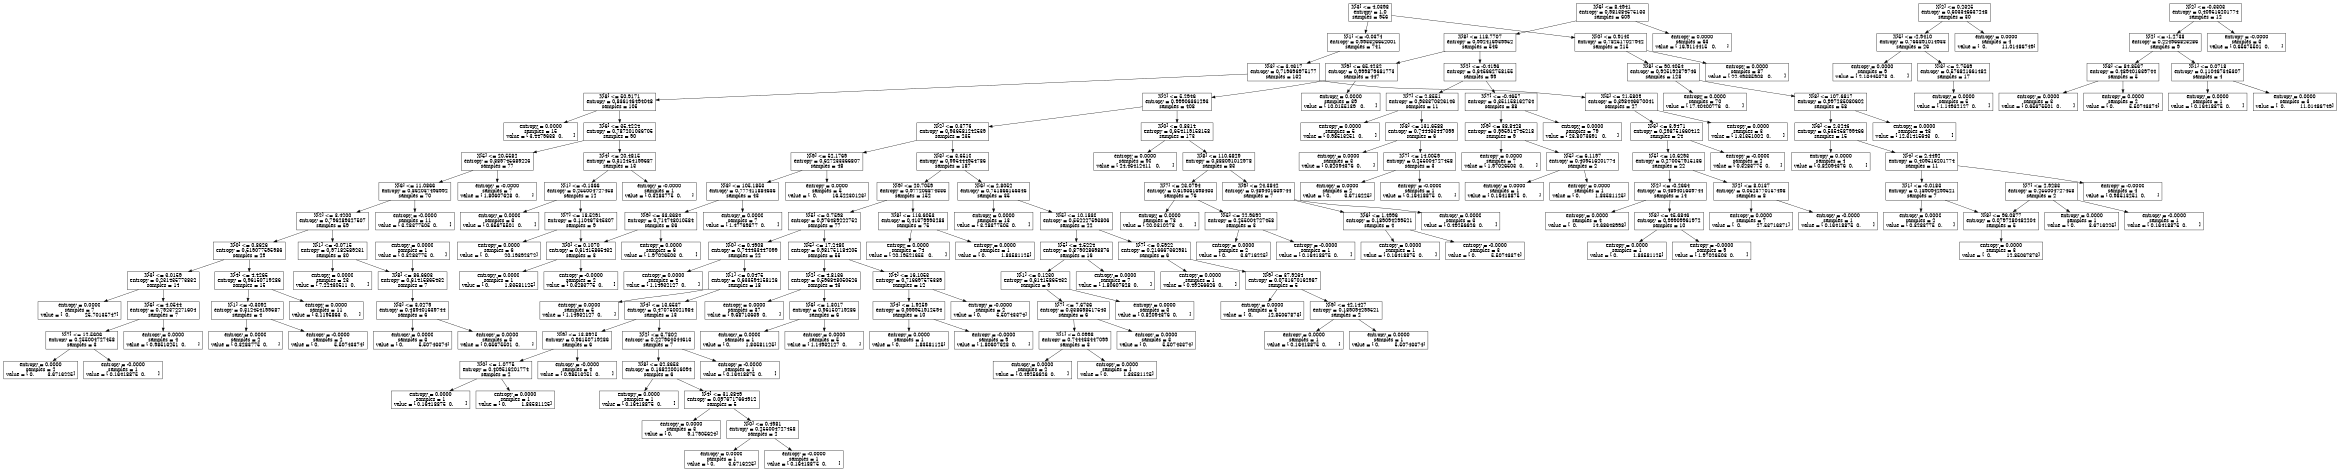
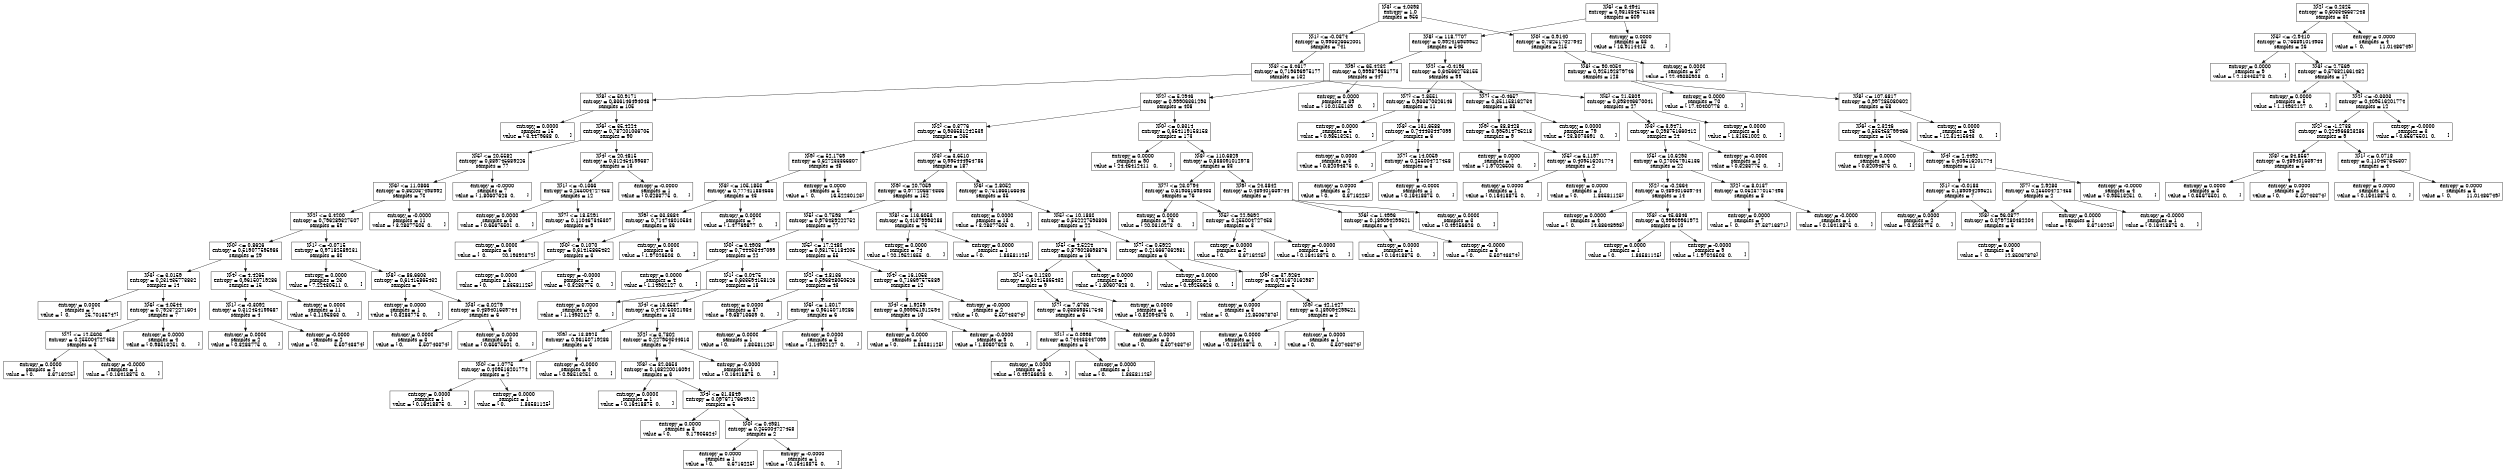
none -> (2350, 86)
(413, 264) -> (406, 294)
